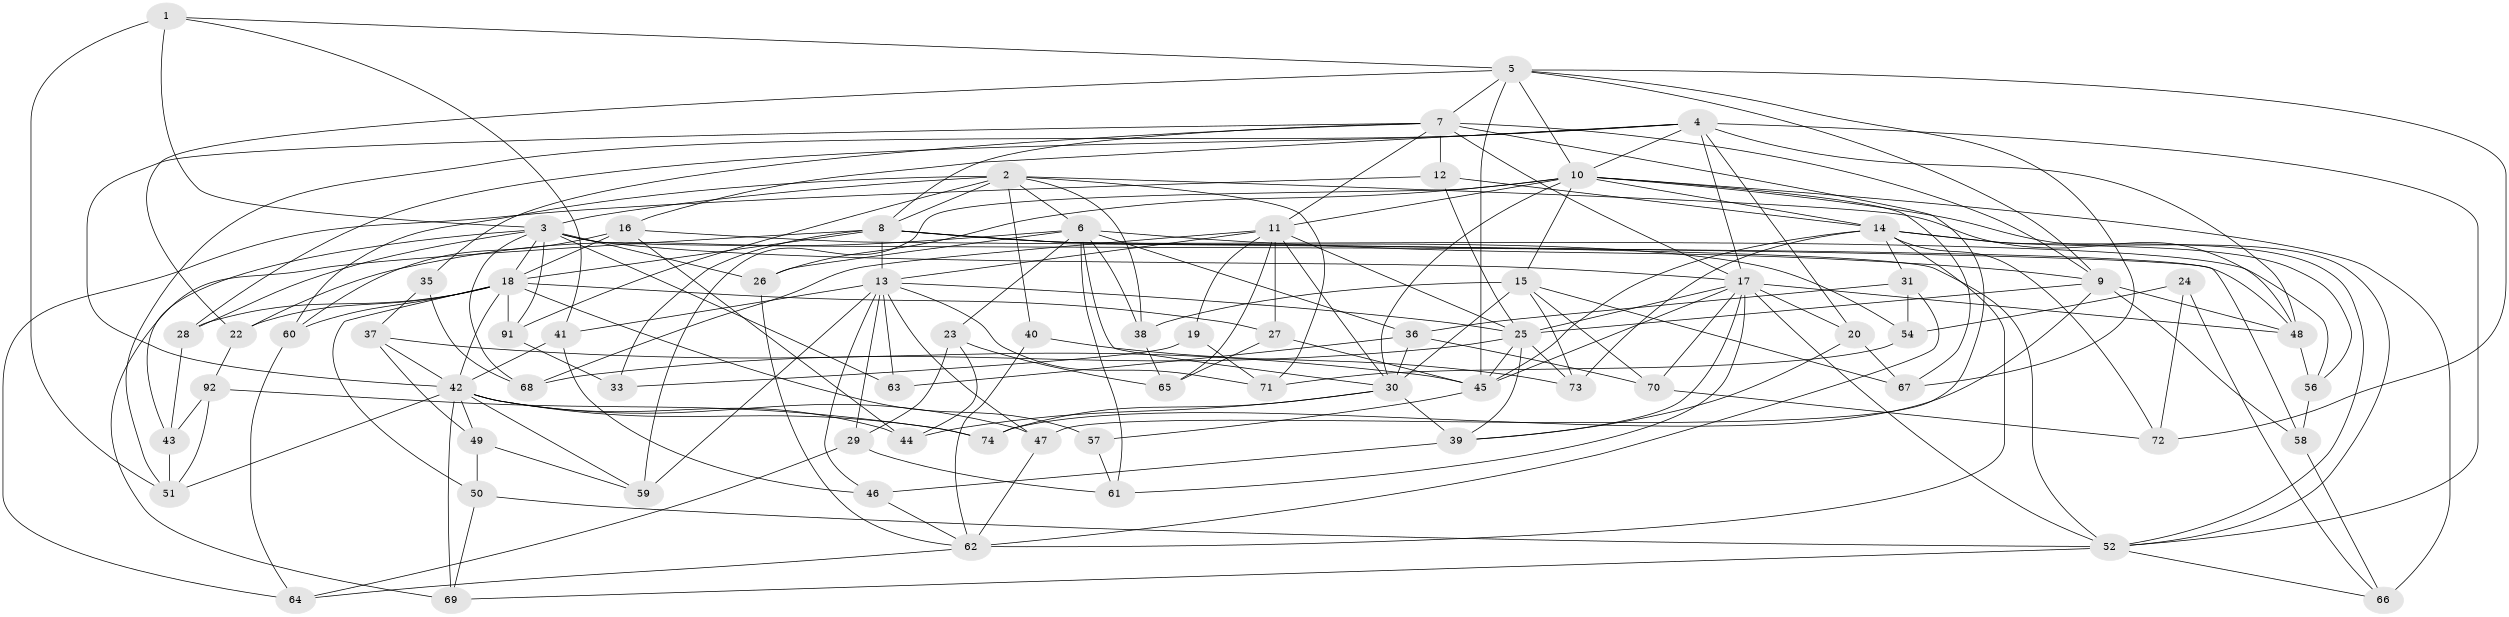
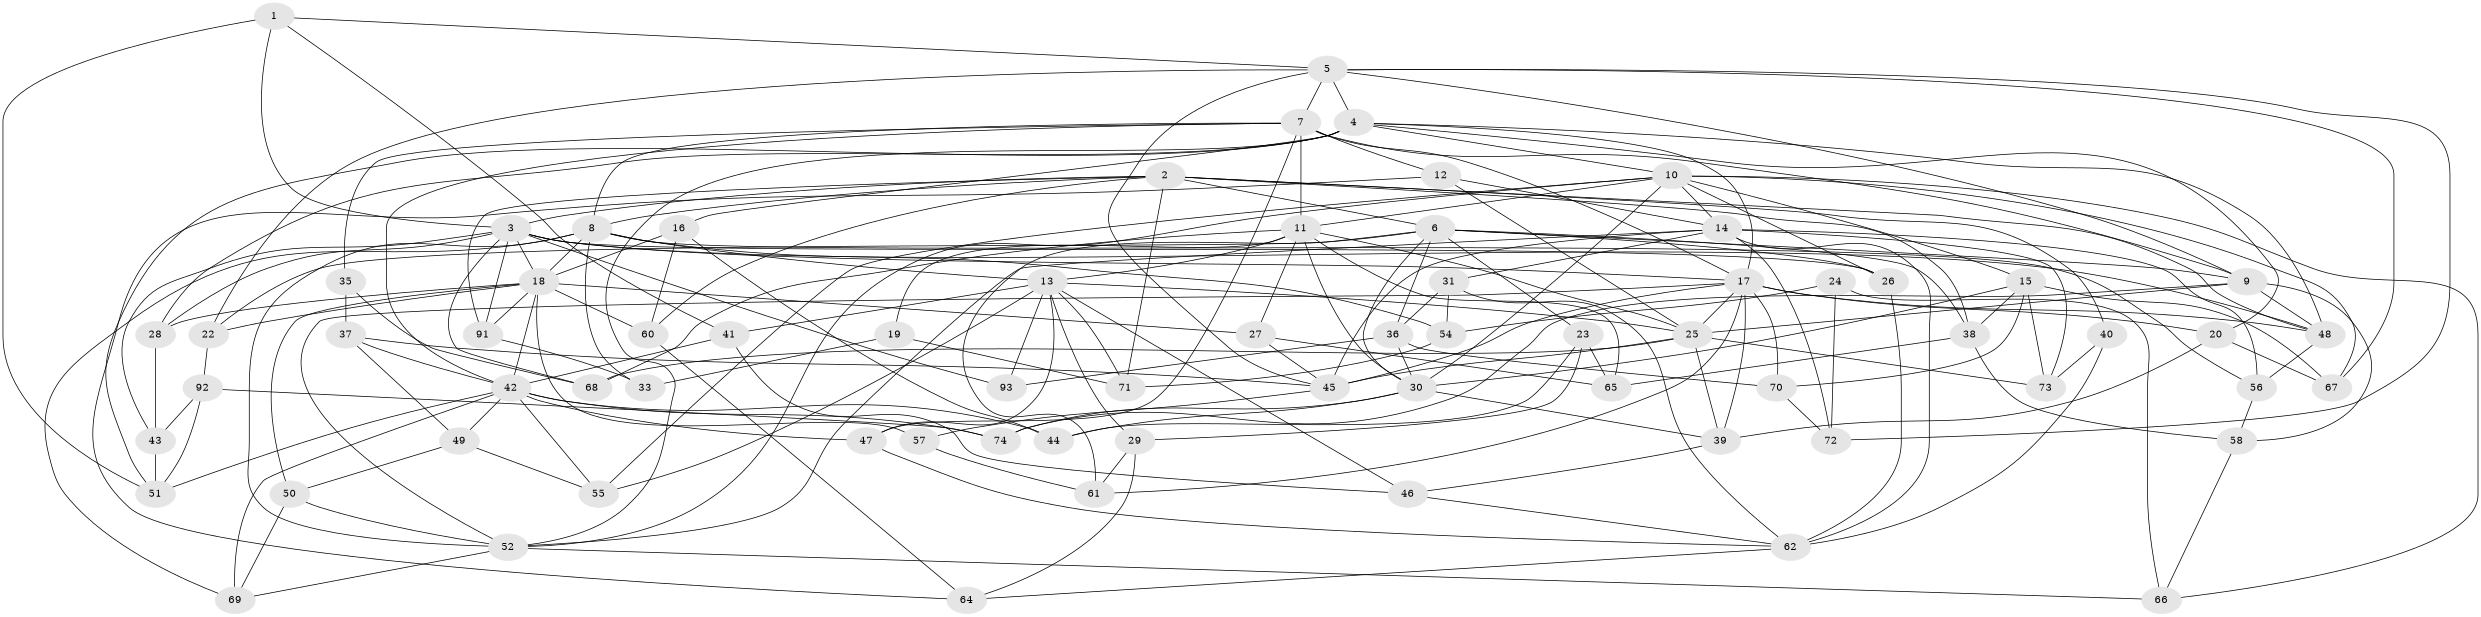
(1545, 122) -> (1341, 96)
(1519, 248) -> (2082, 420)
(895, 388) -> (1007, 388)
(644, 494) -> (599, 494)
